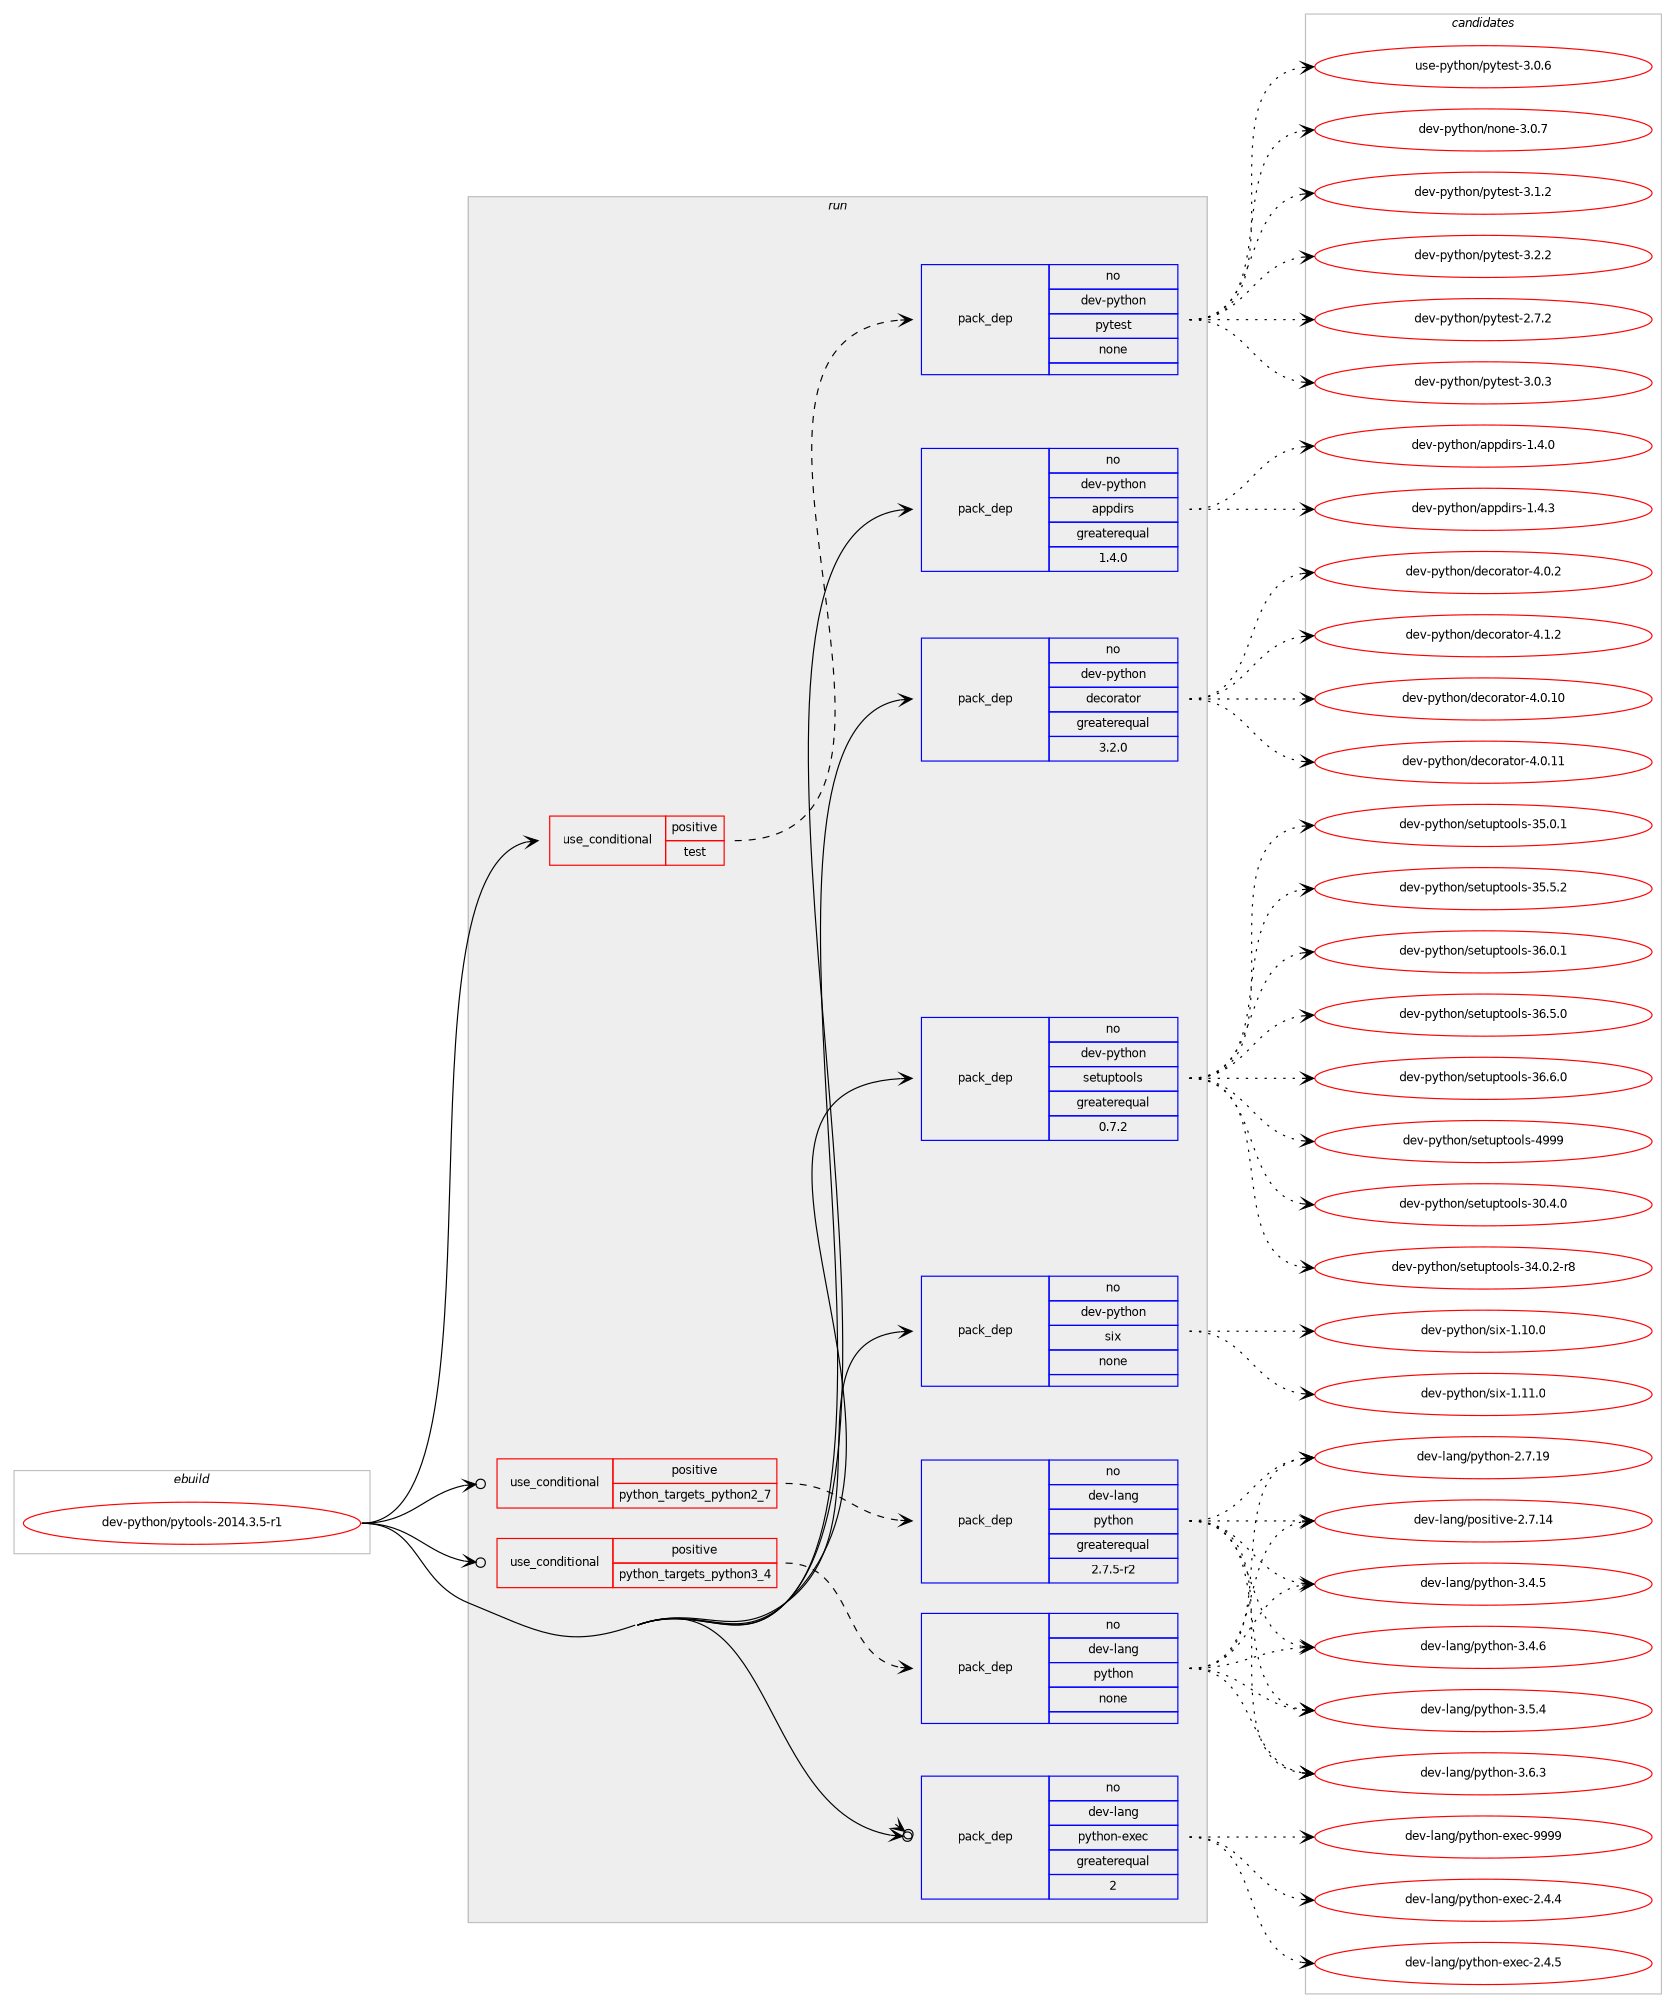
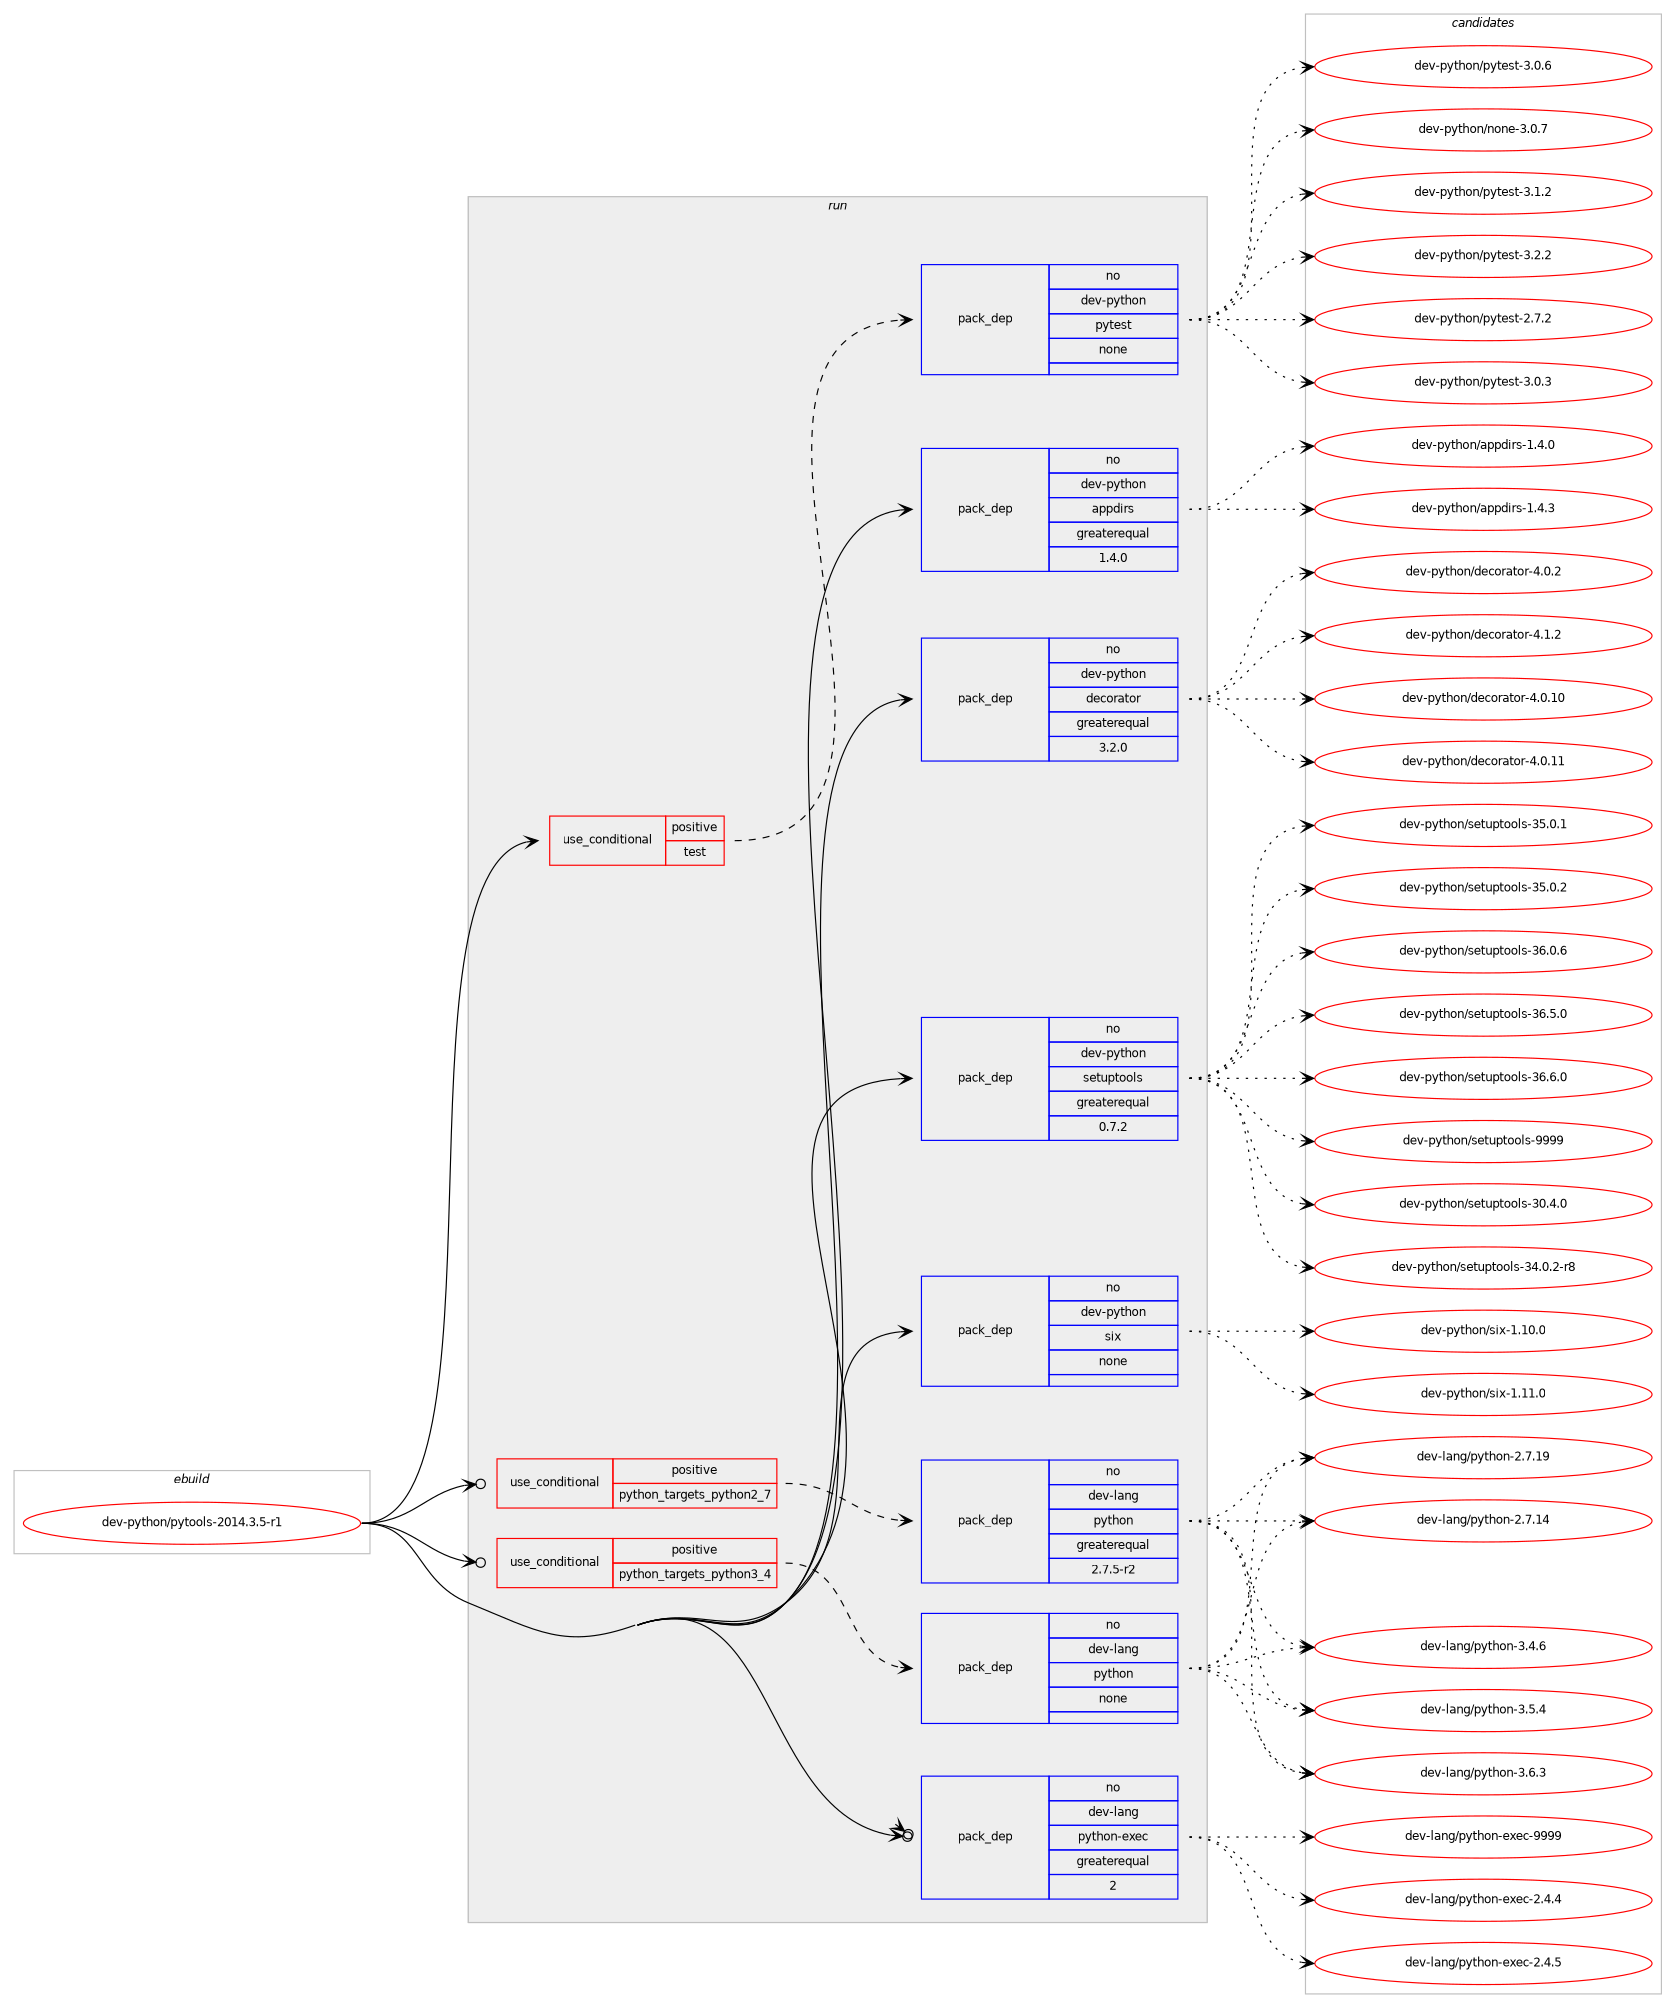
(1483, 67) -> (1483, 67)
(1483, 889) -> (1483, 889)
(1483, 952) -> (1483, 952)
(1483, 1142) -> (1483, 1142)
(1483, 1521) -> (1483, 1521)
(1483, 1584) -> none
